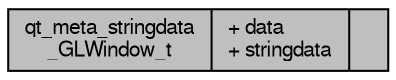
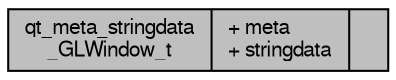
(257, 28) -> (260, 28)
